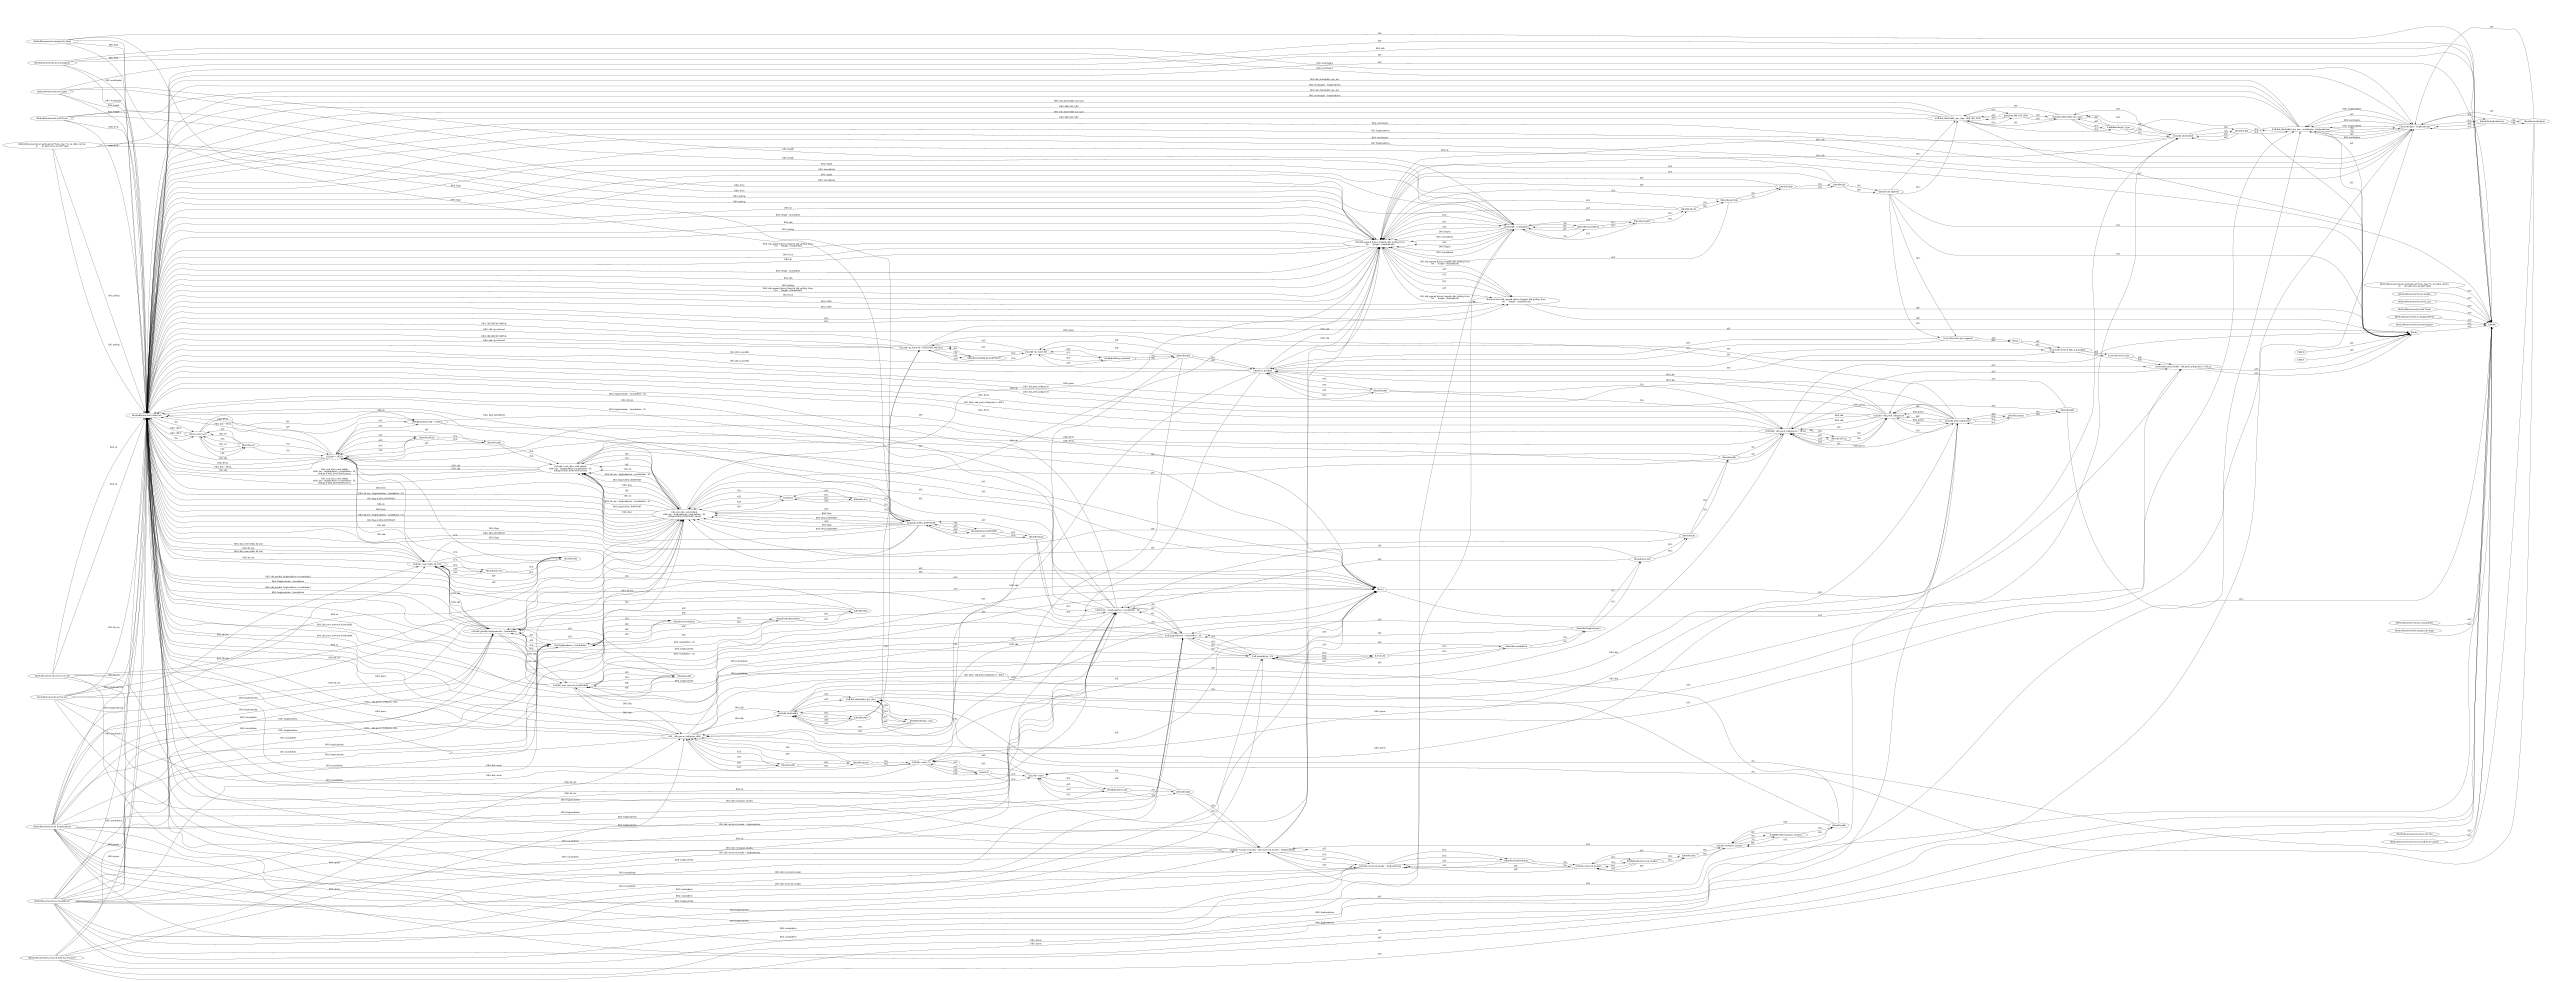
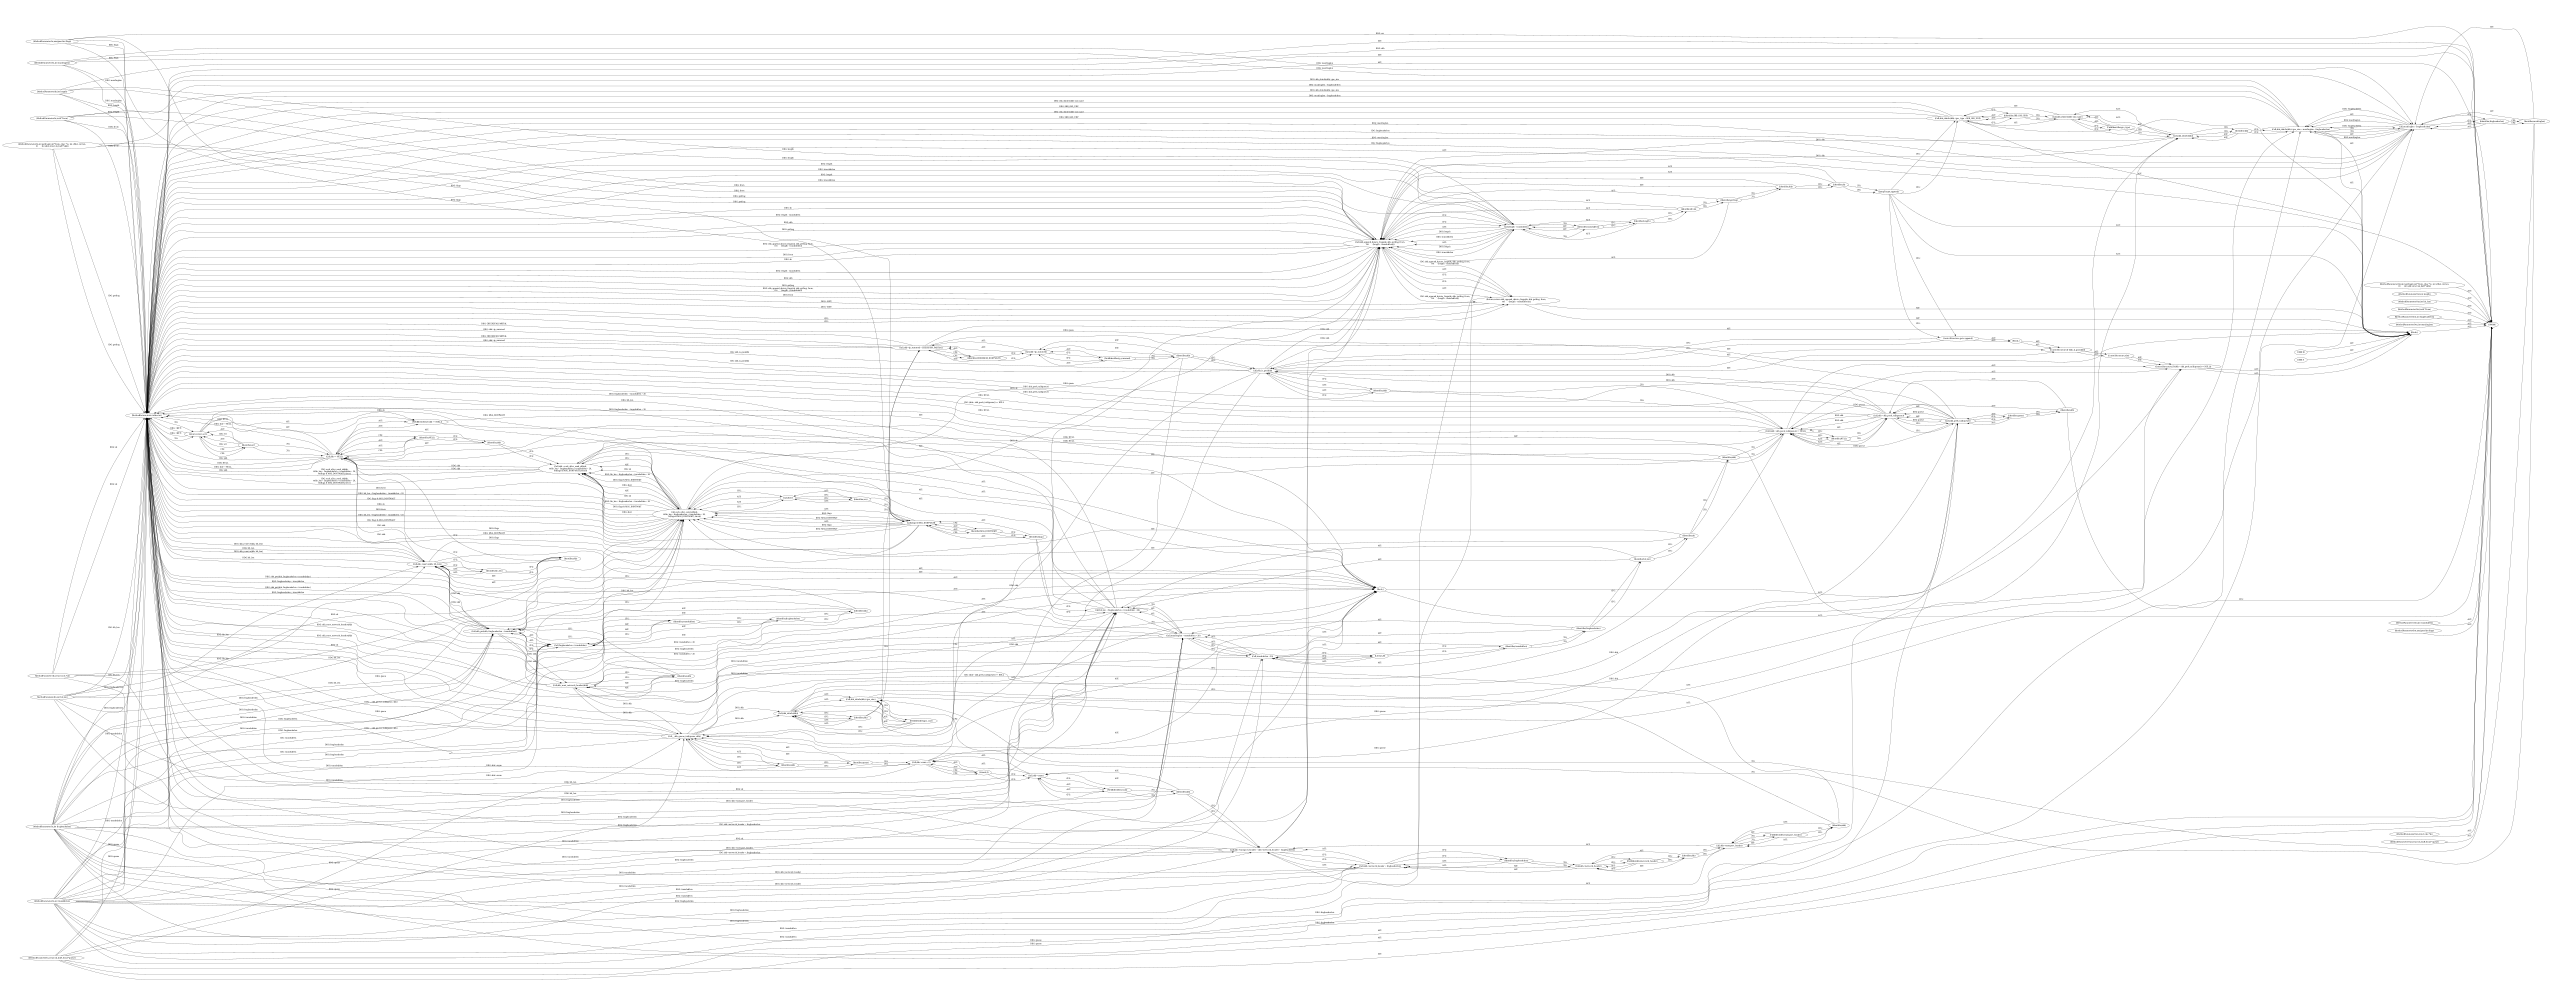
(1380, 34) -> (1380, 34)
(1445, 150) -> (1445, 150)
(1183, 636) -> (1183, 636)
(1452, 897) -> (1515, 437)
